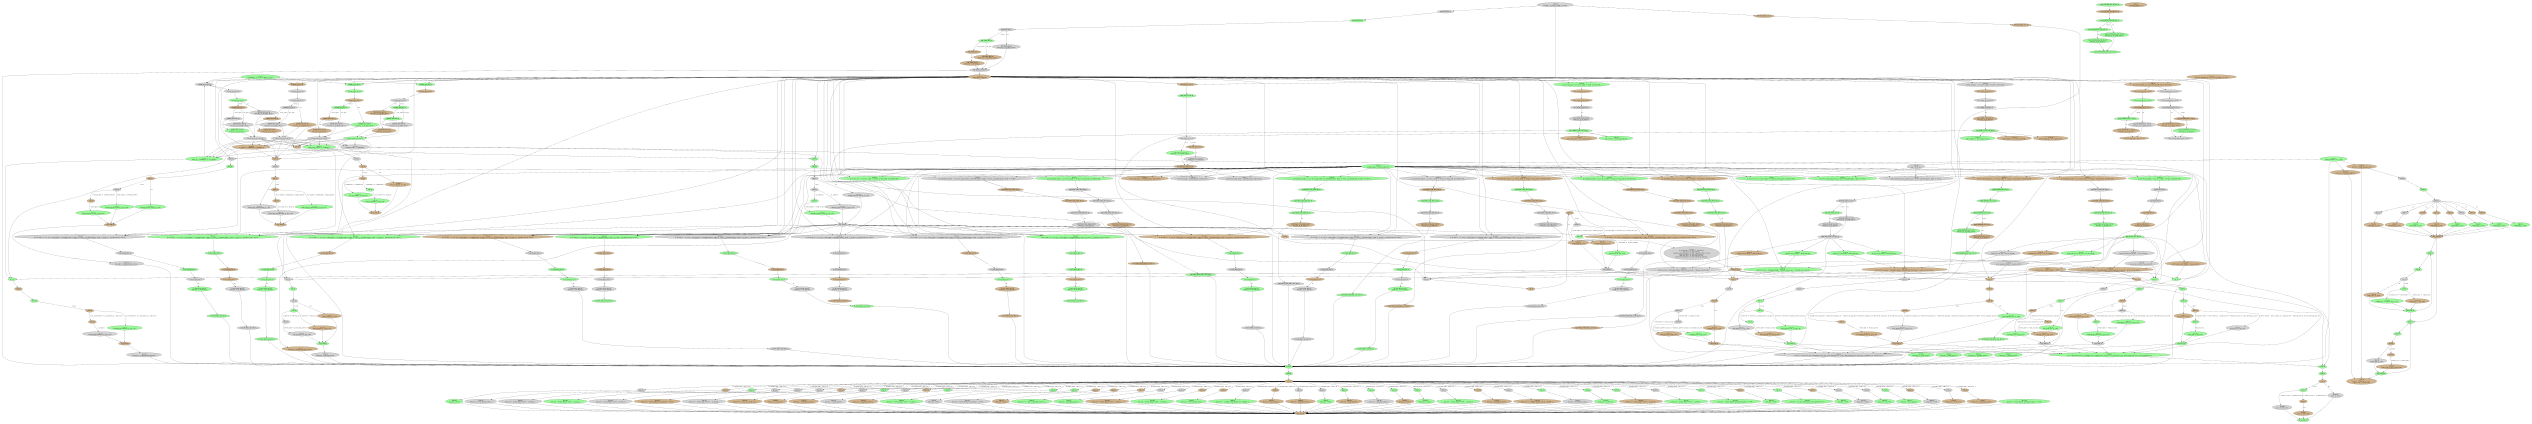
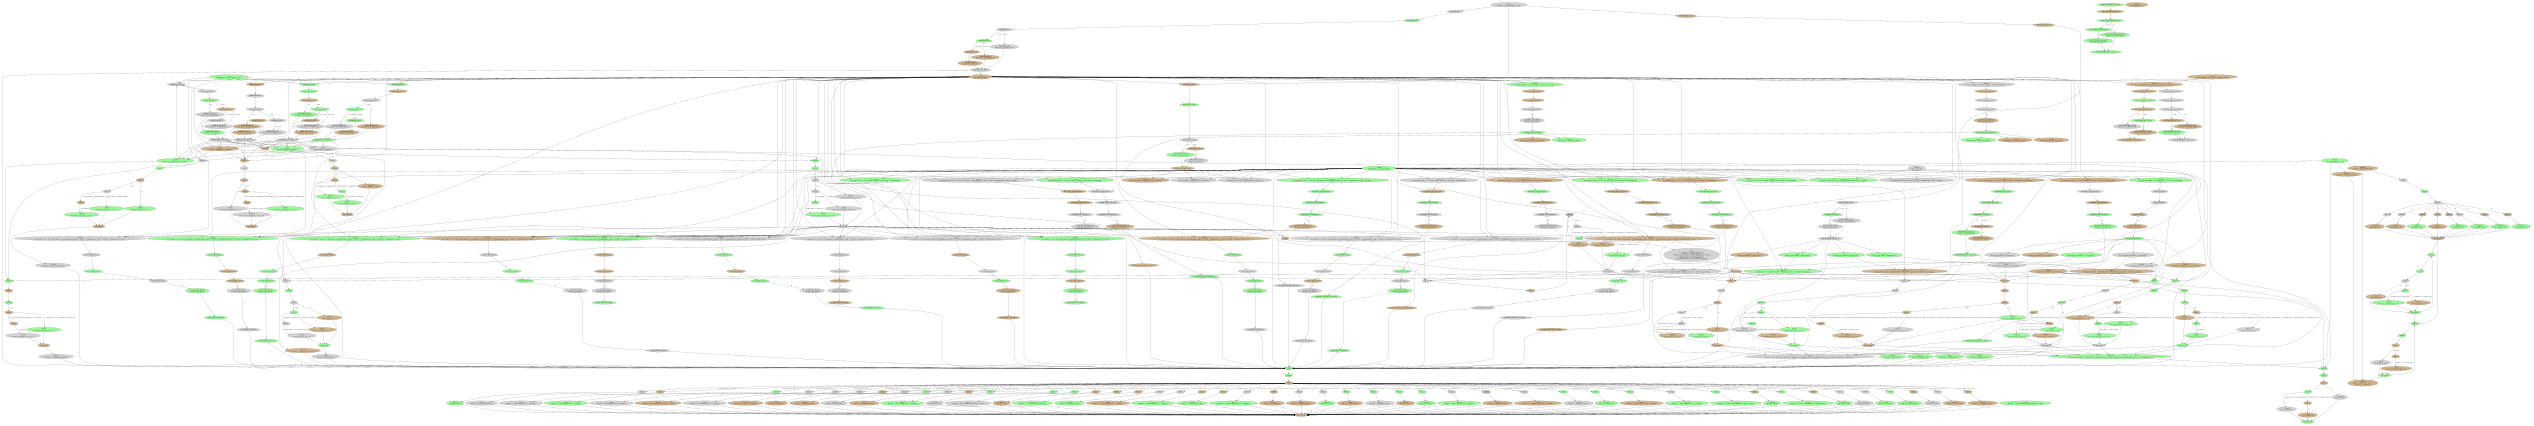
(279, 112) -> none
